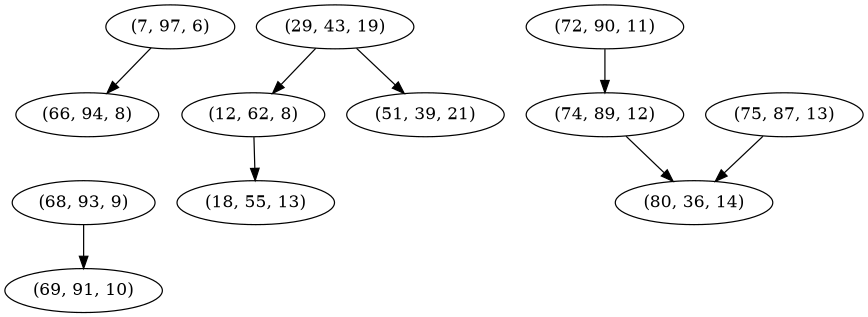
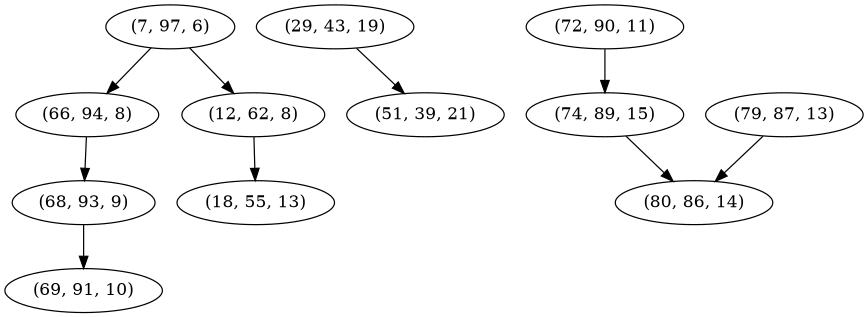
(299, 66) -> (207, 66)
(605, 115) -> (605, 115)
(784, 115) -> (784, 115)
none -> (86, 153)
(694, 203) -> (694, 203)
